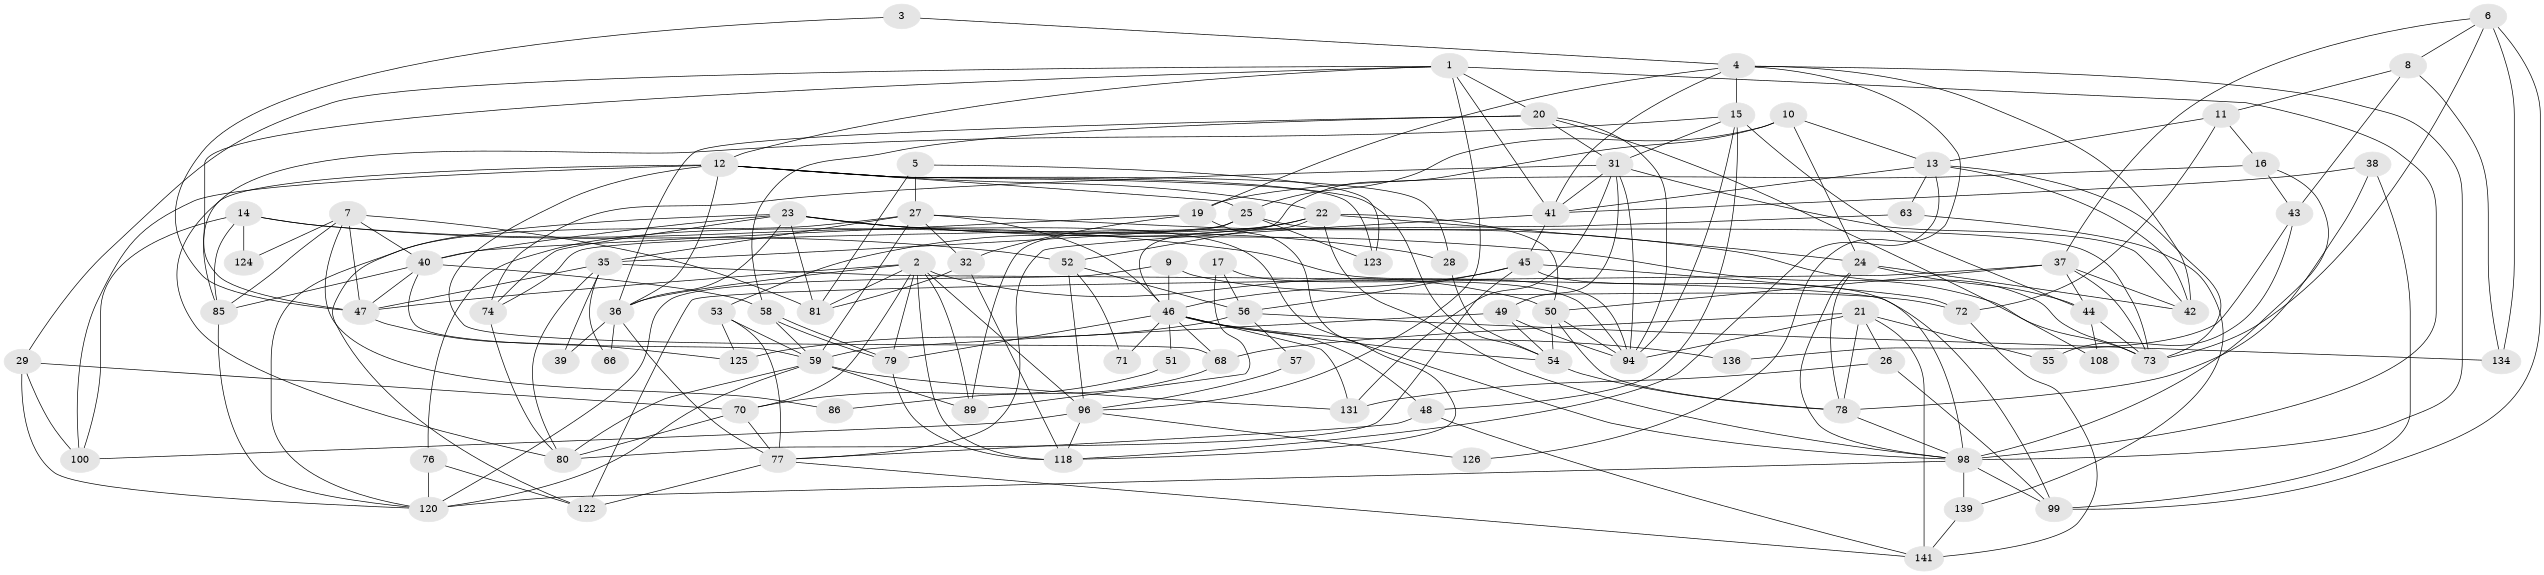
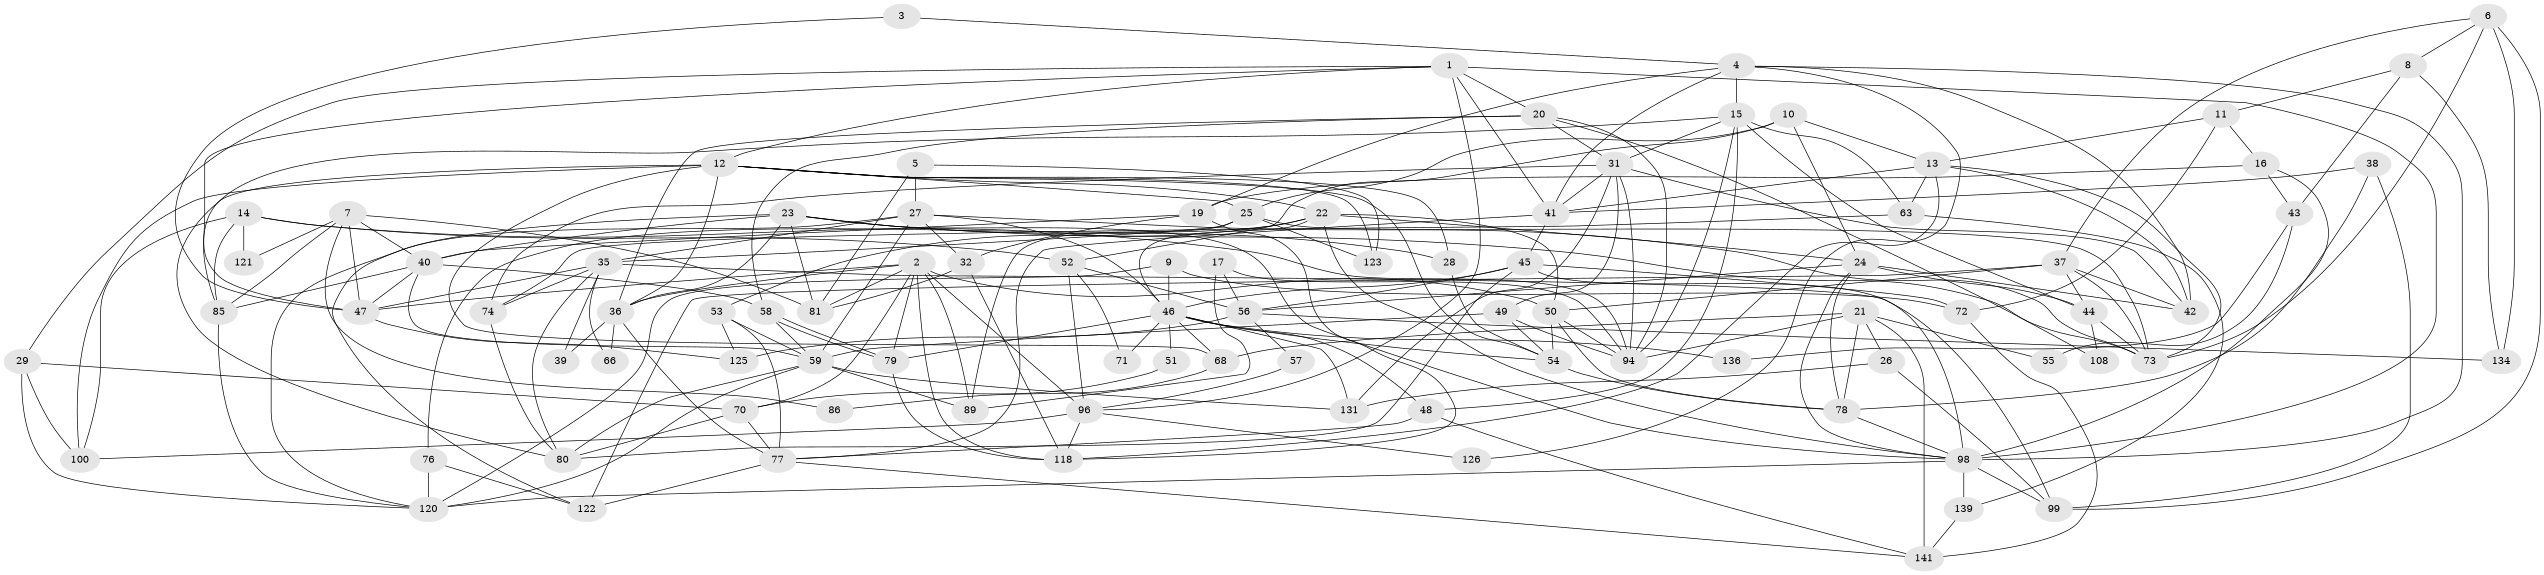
none -> (1836, 144)
(625, 238) -> (546, 288)
(244, 263) -> (244, 263)
none -> (1407, 299)
